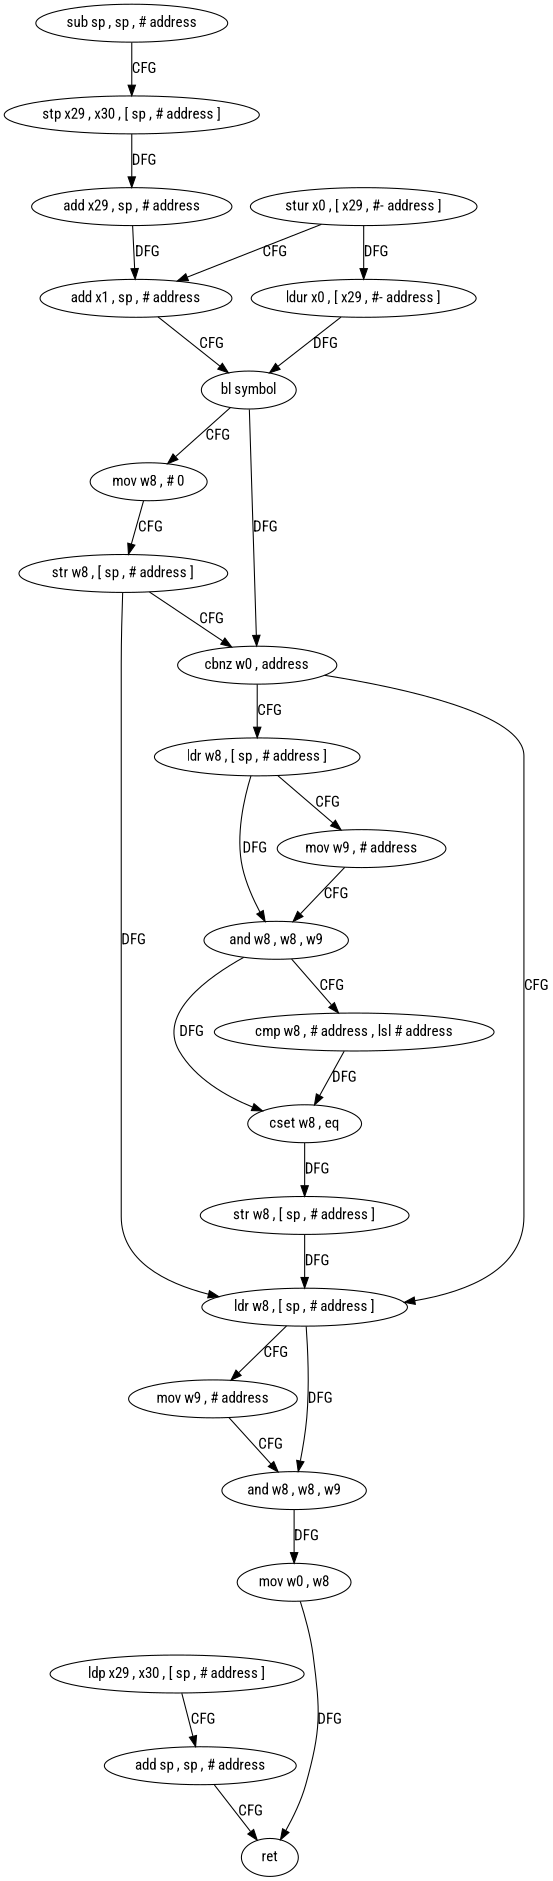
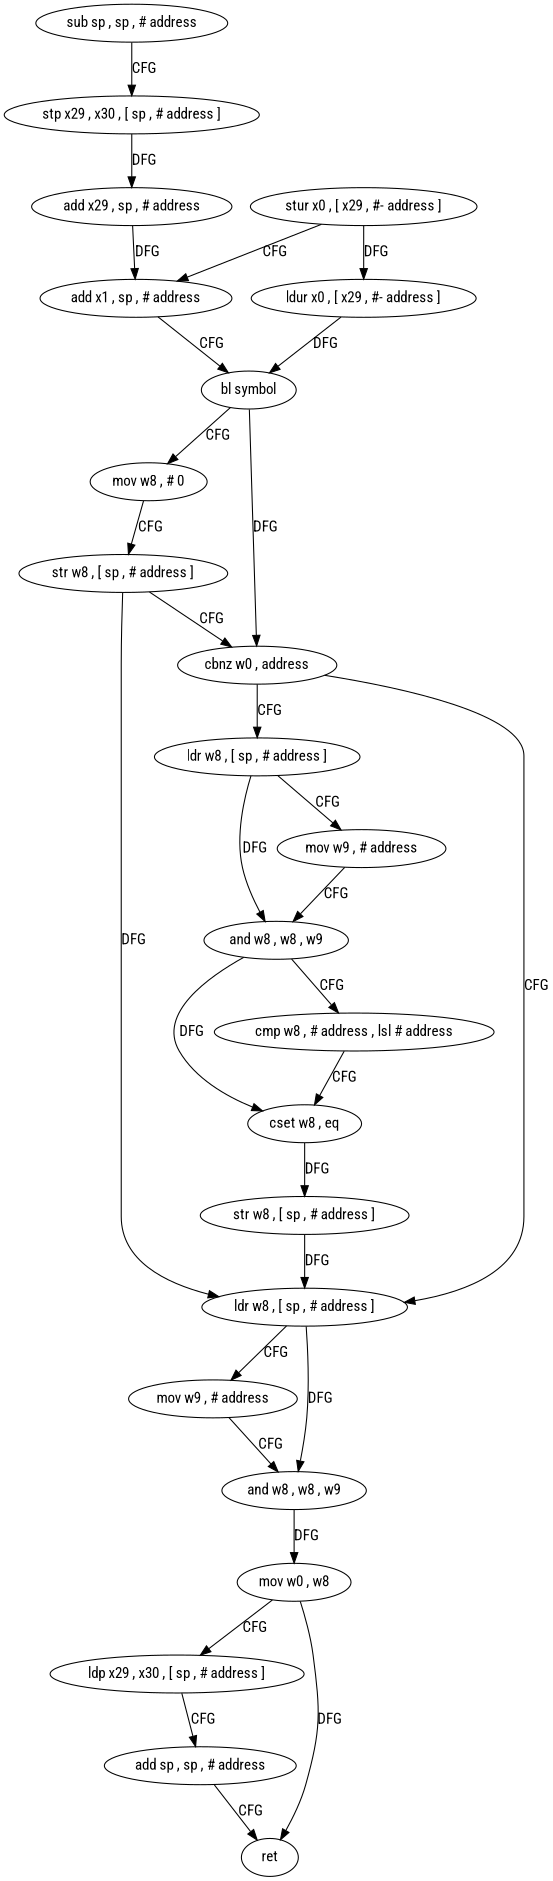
(345, 1078) -> (345, 1078)
none -> (241, 1624)
